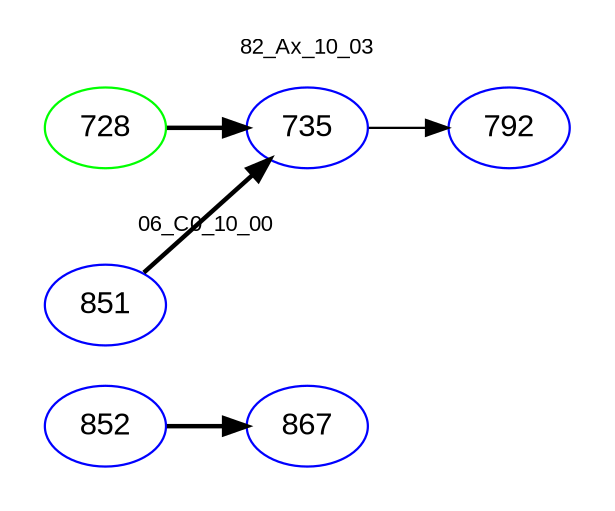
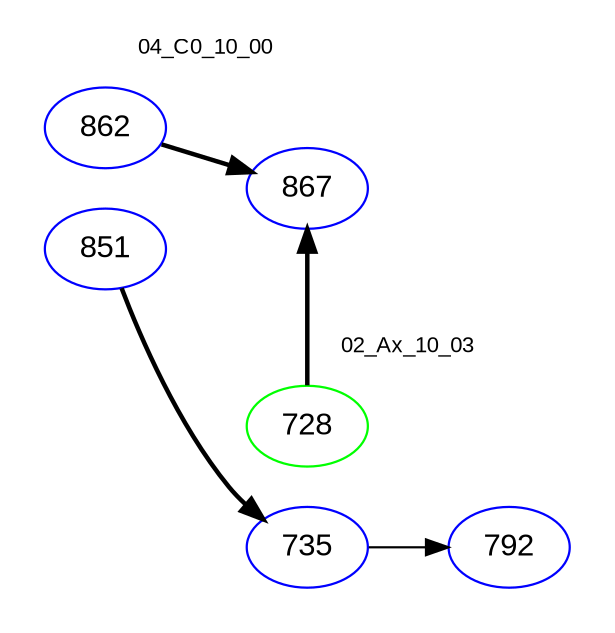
(307, 48) -> (408, 347)
(195, 128) -> (307, 342)
(206, 225) -> (206, 48)
(105, 426) -> (105, 128)
